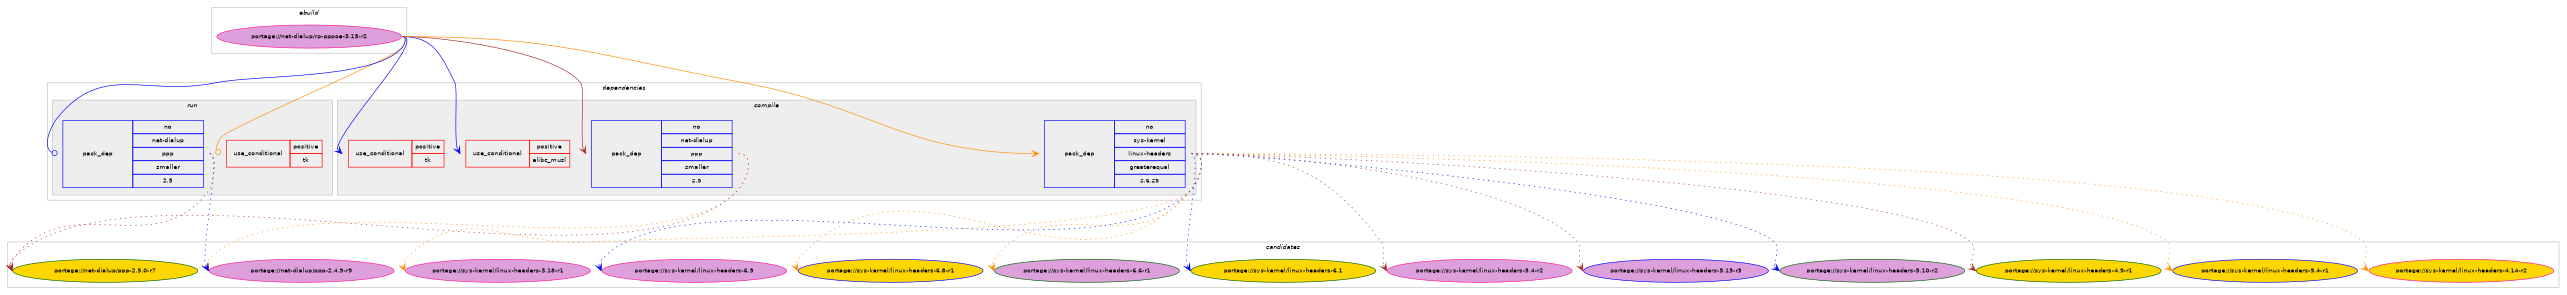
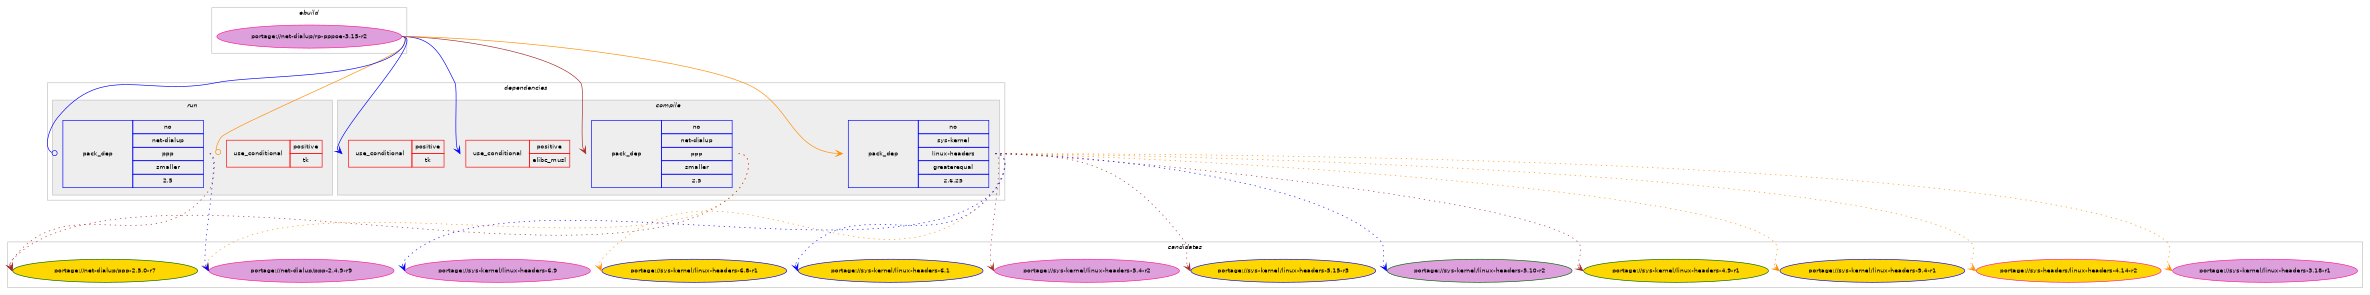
(1087, 271) -> none
(1283, 271) -> (891, 271)
(1676, 271) -> (1283, 271)
(2461, 271) -> (2069, 271)
